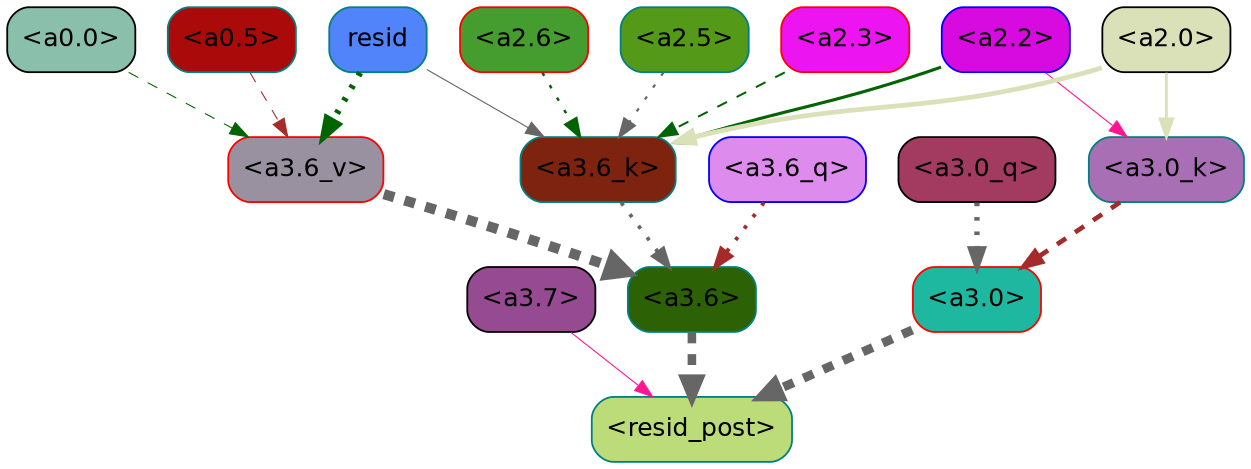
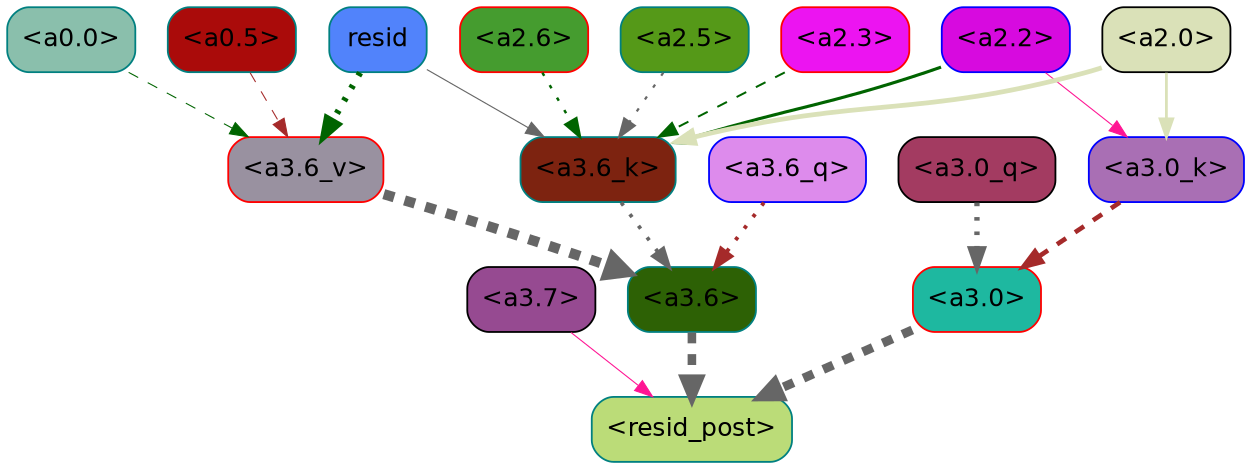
(71, 40) -> (71, 40)
(1166, 170) -> (1166, 170)
